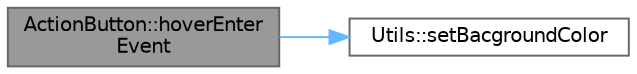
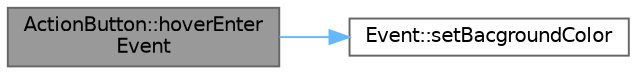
(489, 37) -> (489, 37)
